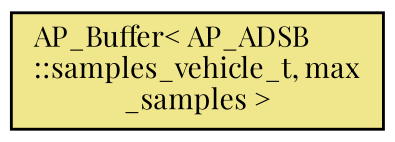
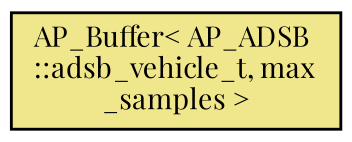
(197, 71) -> (176, 71)
